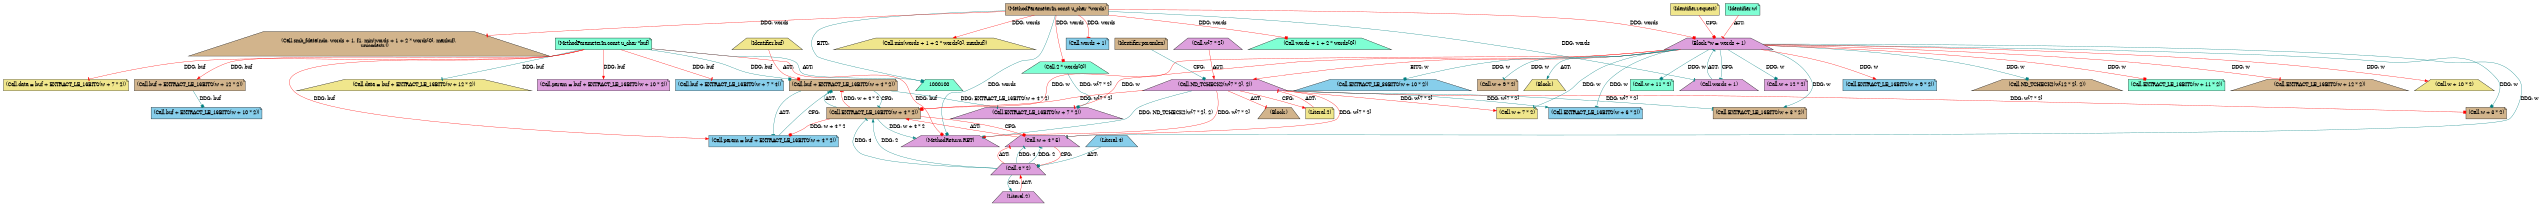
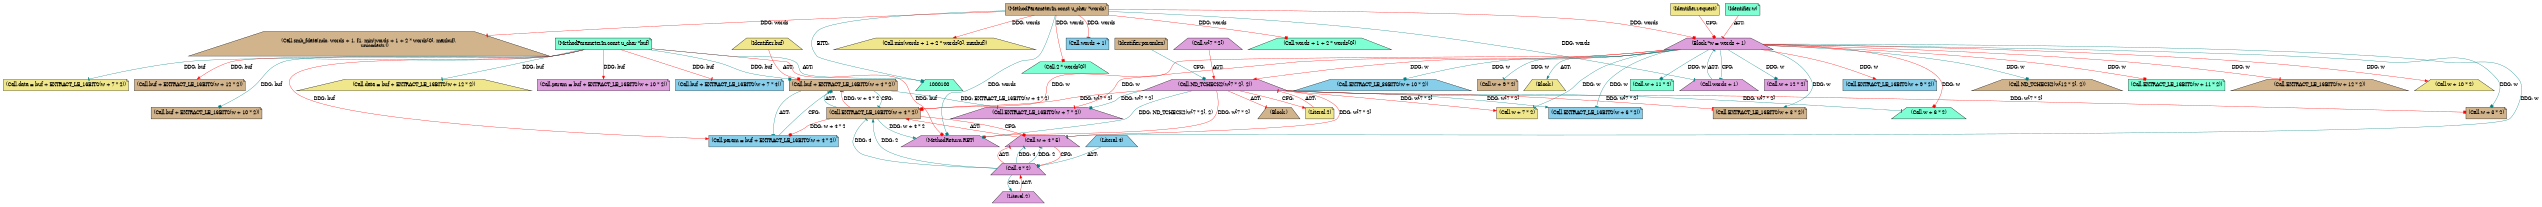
(337, 59) -> (337, 59)
(1419, 68) -> (1419, 68)
(1082, 92) -> (1118, 99)
(197, 98) -> (396, 57)
(1542, 98) -> (1542, 98)
(207, 113) -> (207, 113)
none -> (1929, 113)
